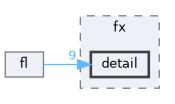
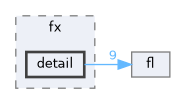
(60, 65) -> (103, 65)
